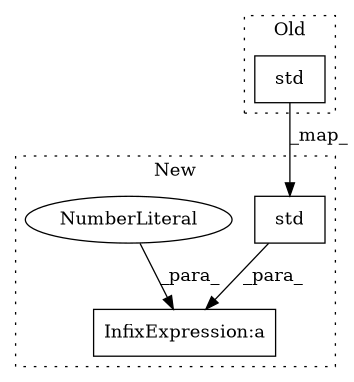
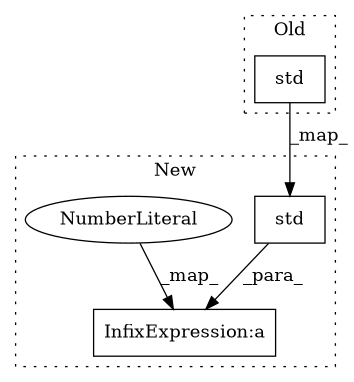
(190, 276) -> (190, 276)
